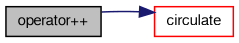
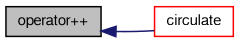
(120, 12) -> (135, 31)
